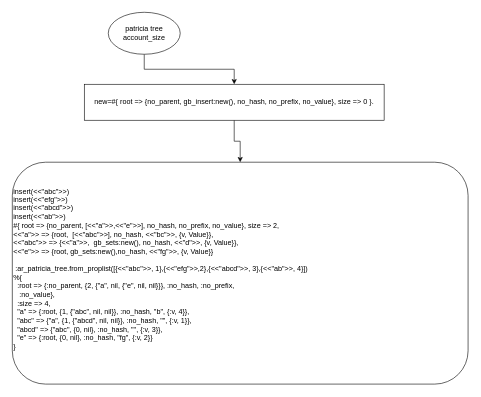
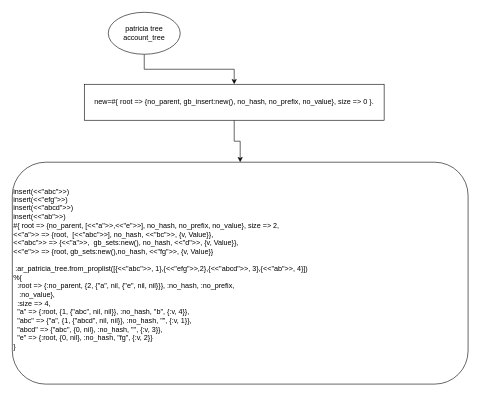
(144, 33) -> (144, 33)
